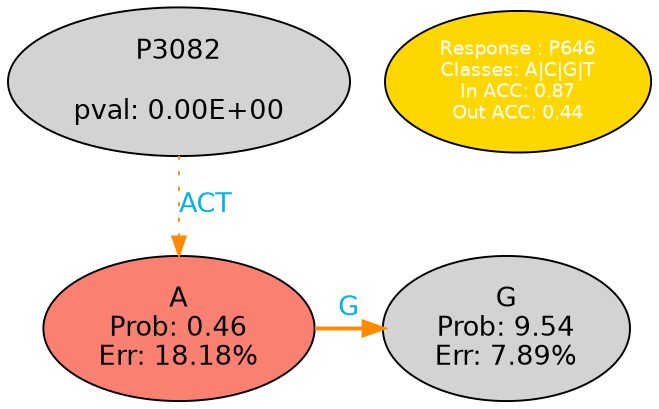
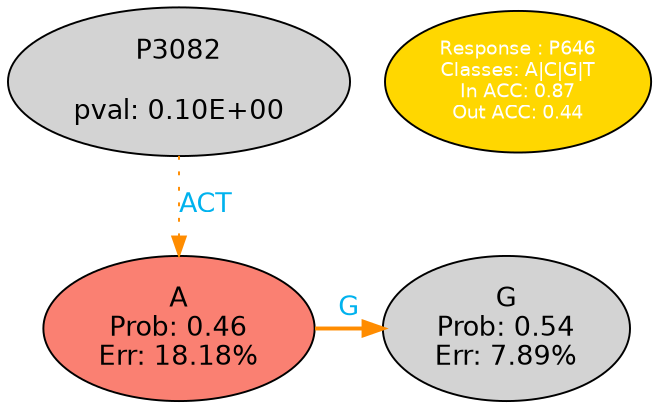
(179, 82) -> (179, 82)
(506, 329) -> (506, 329)
